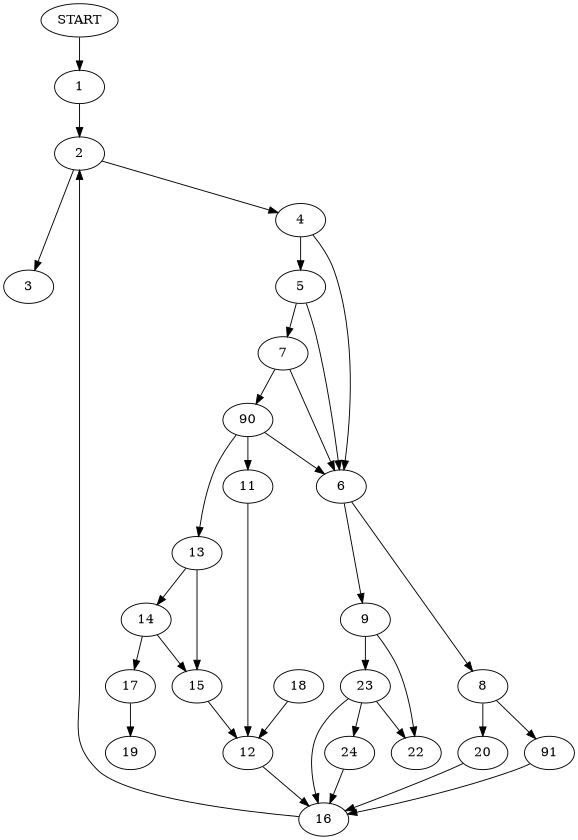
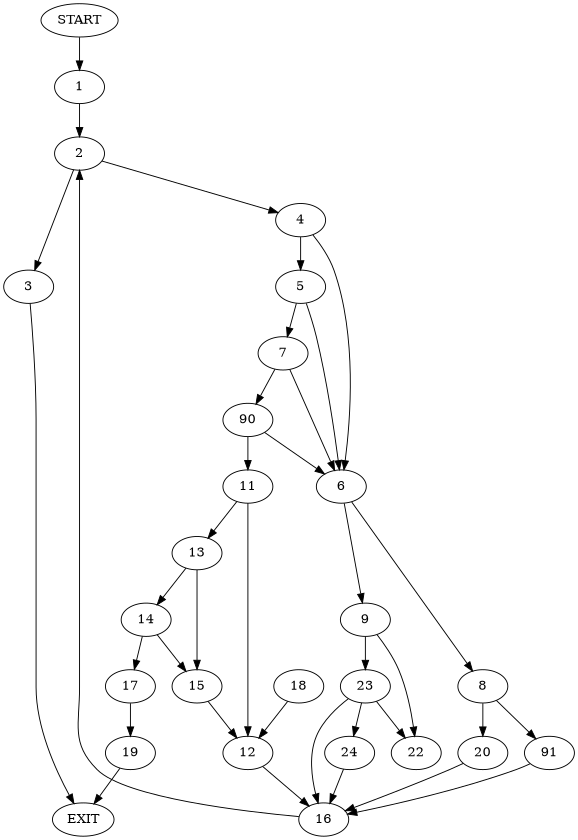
(211, 478) -> (225, 516)
none -> (83, 820)
